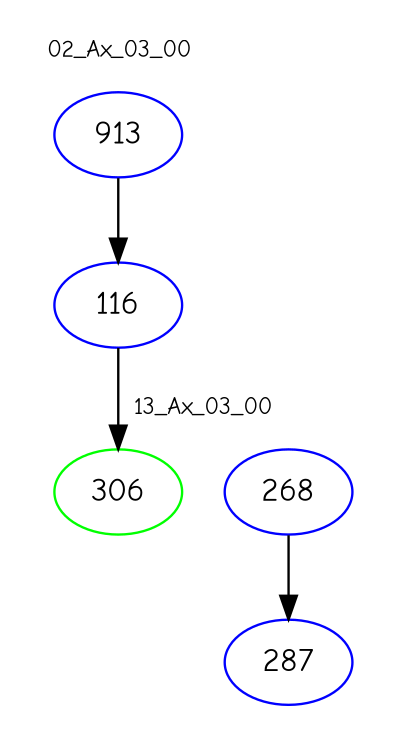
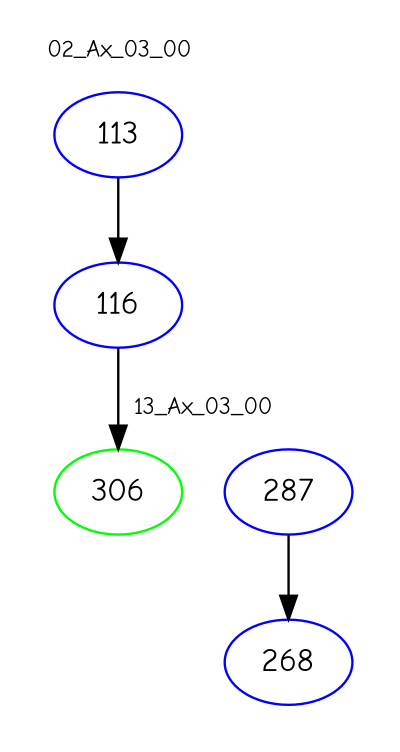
(118, 135) -> (118, 135)
(289, 566) -> (289, 566)
